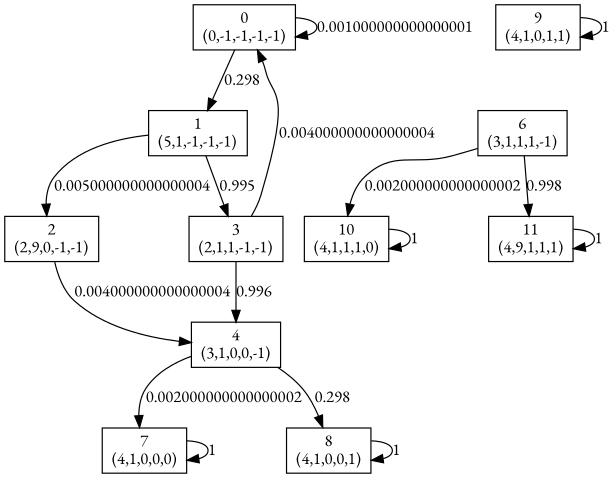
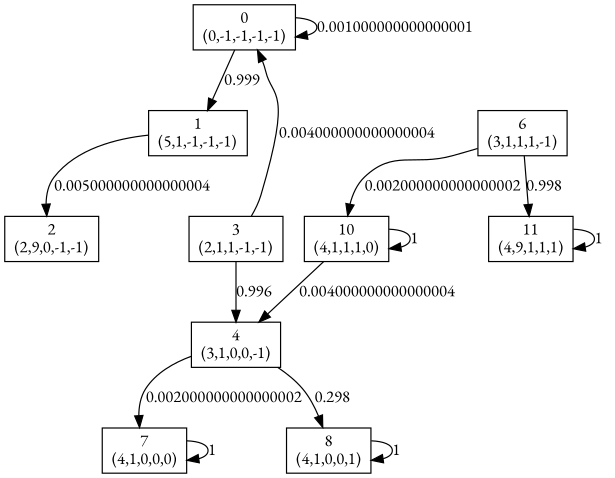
(538, 27) -> none
(243, 80) -> (243, 80)
(215, 180) -> none
(103, 320) -> (296, 288)
